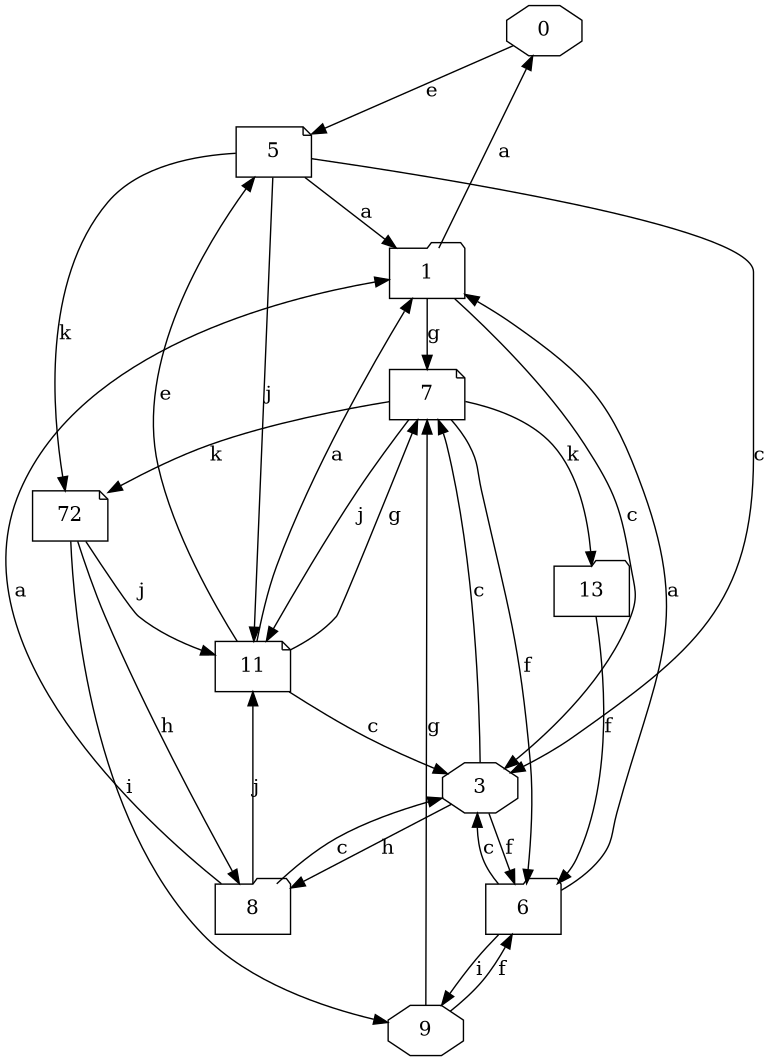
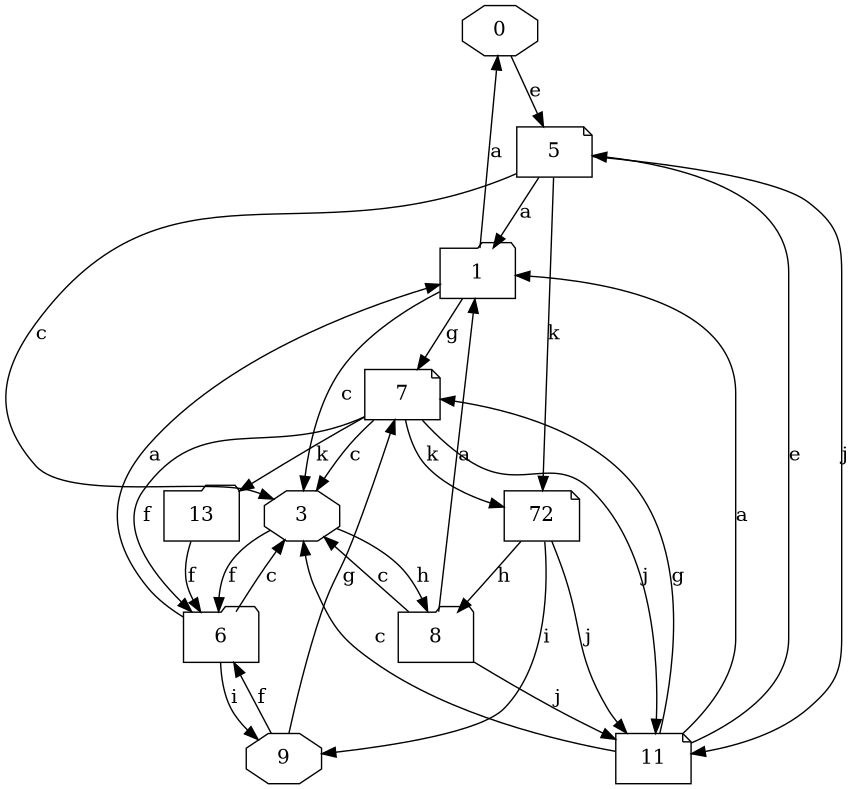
(471, 597) -> (347, 448)
